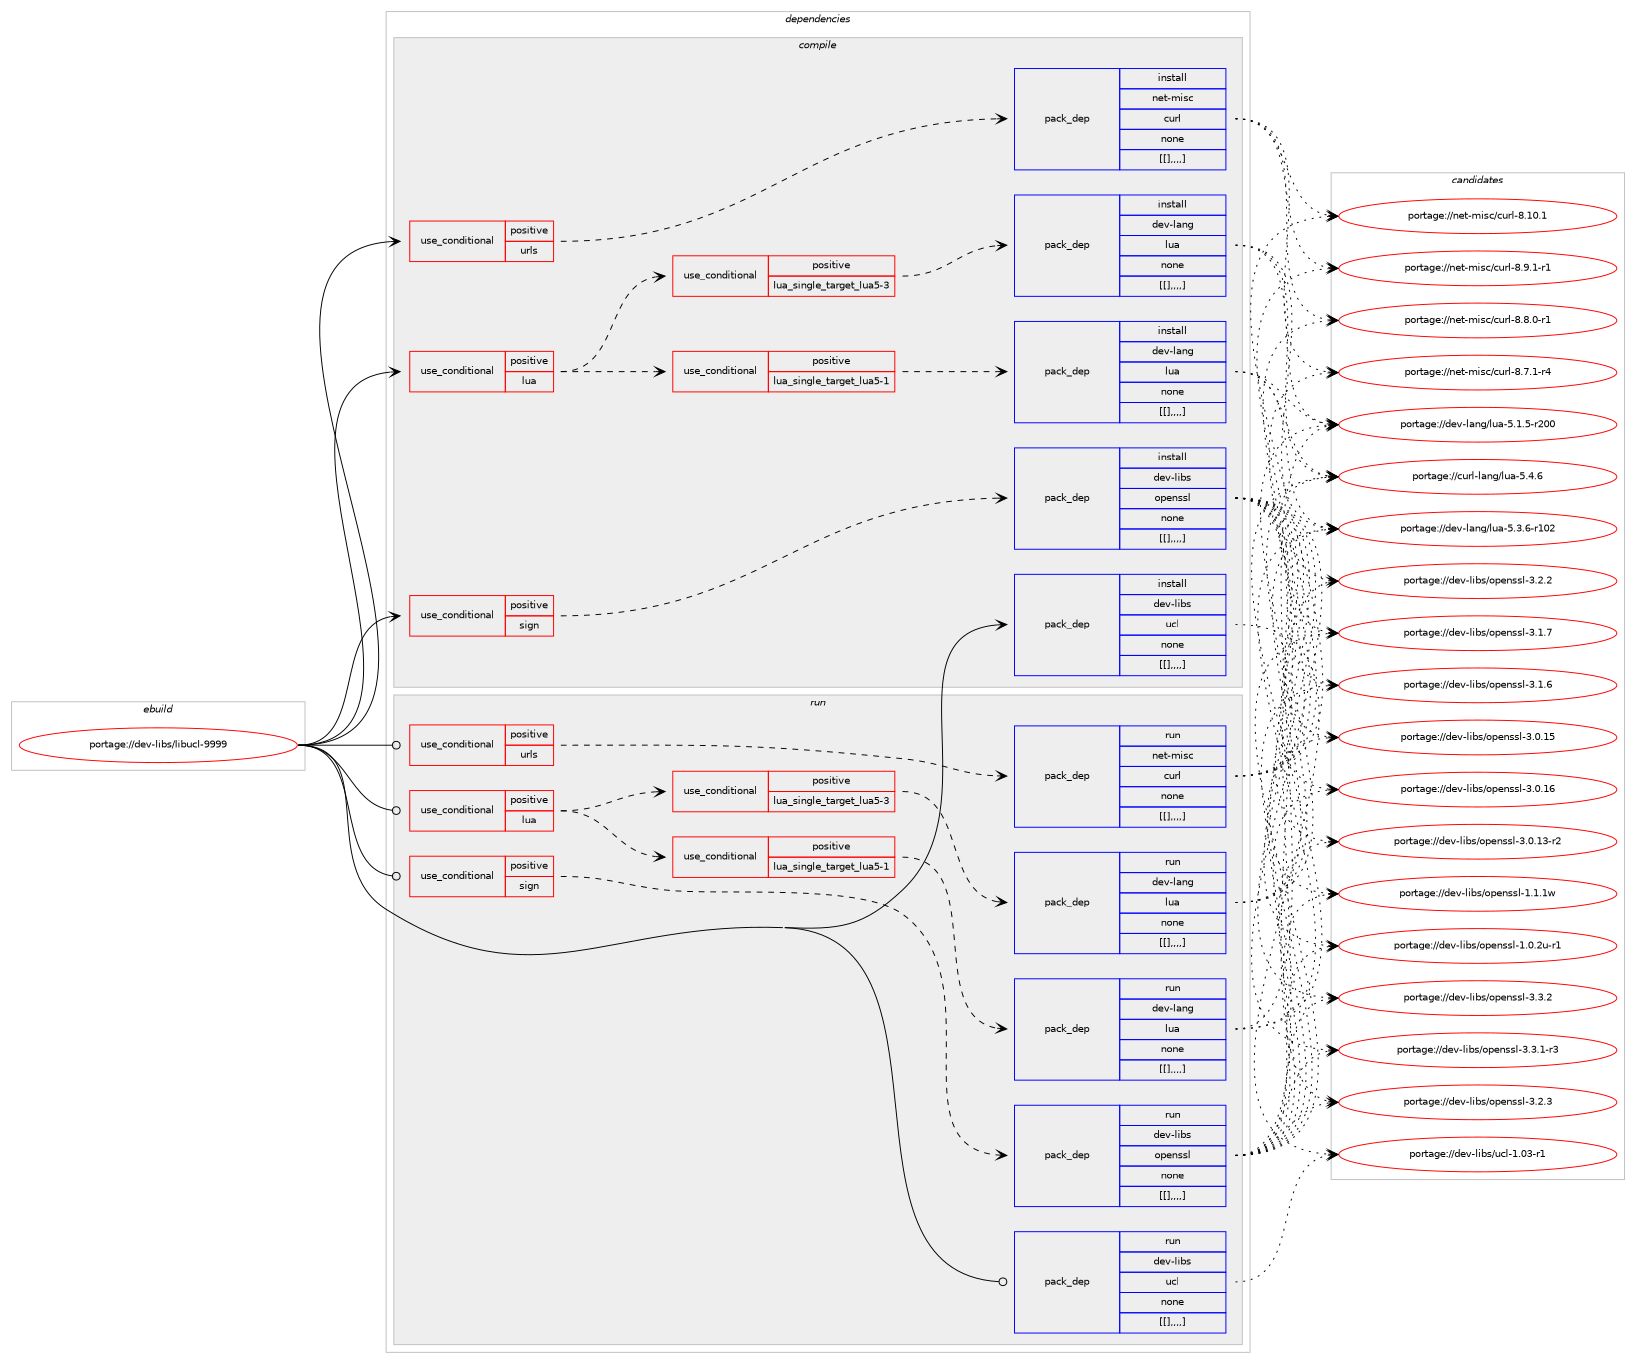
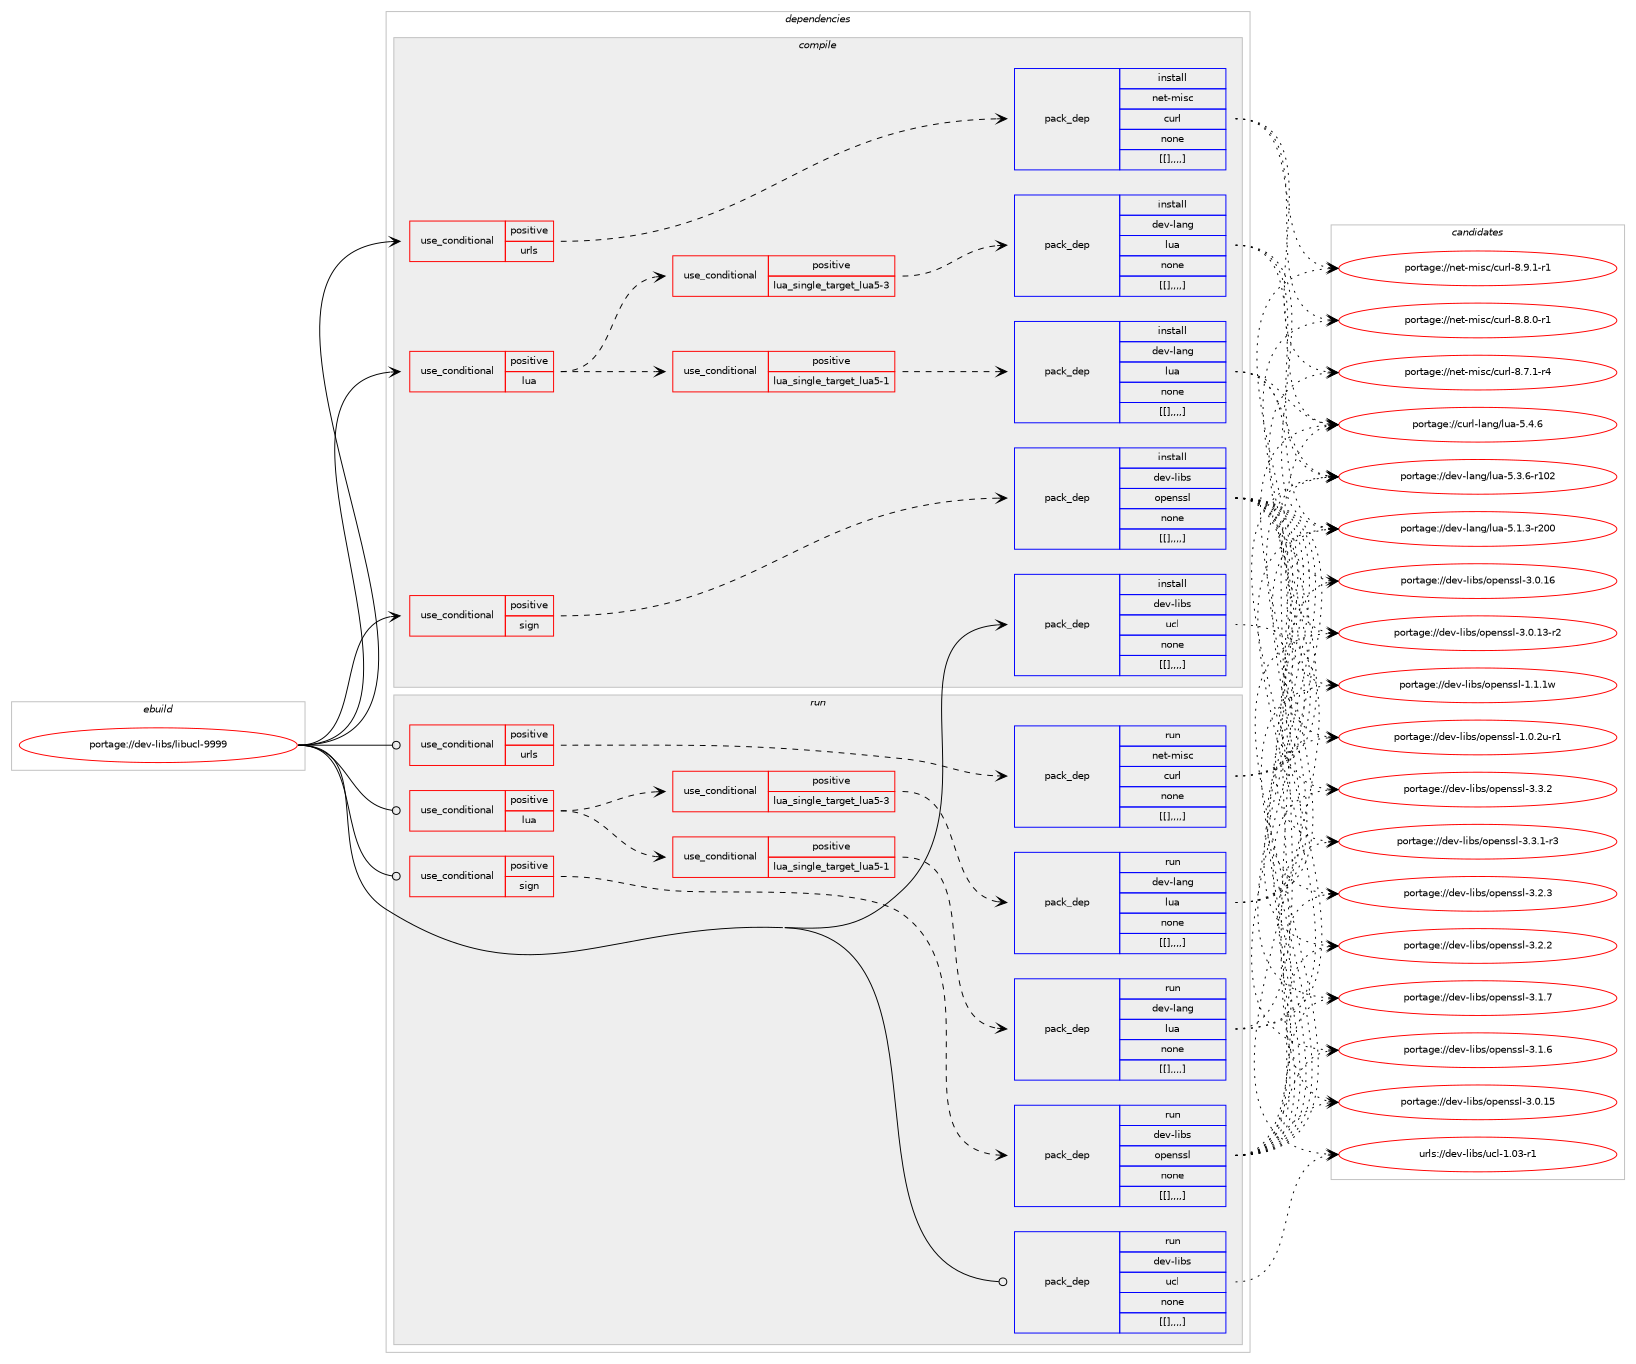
(1478, 216) -> none
(1478, 425) -> (1478, 529)
(1478, 1154) -> (1478, 1154)
